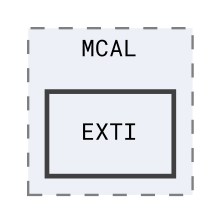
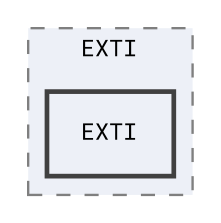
(110, 50) -> (110, 50)
